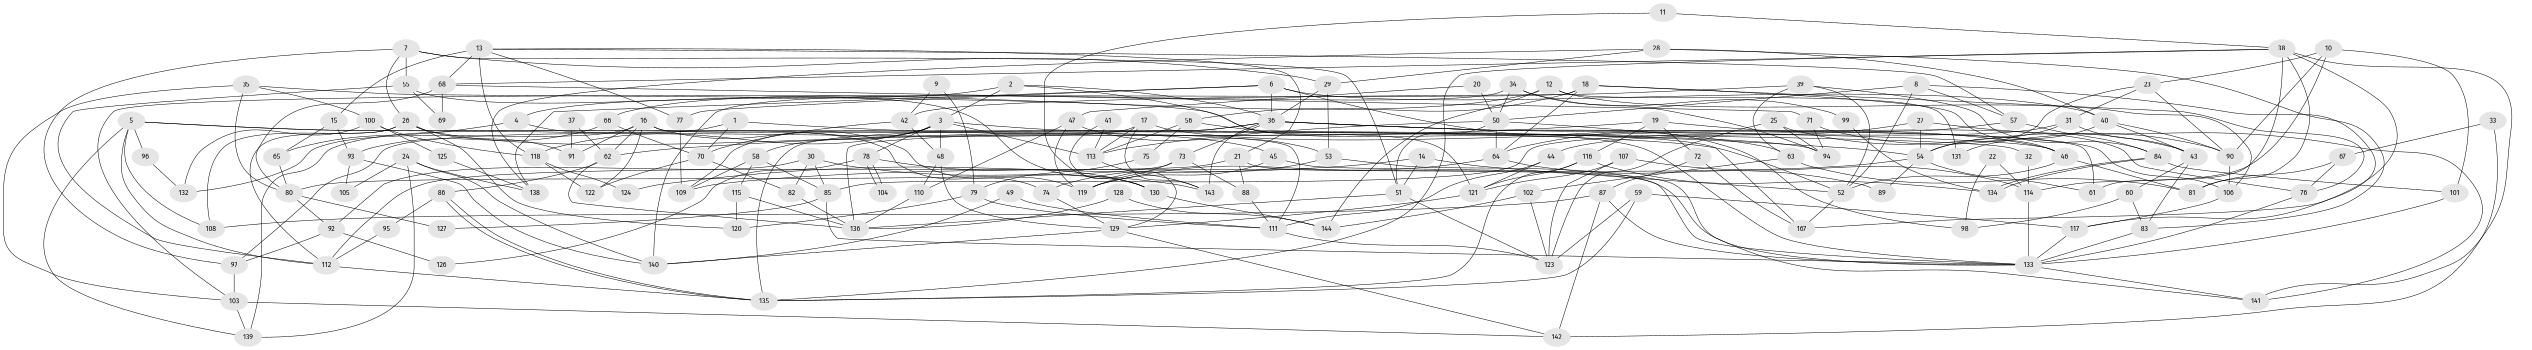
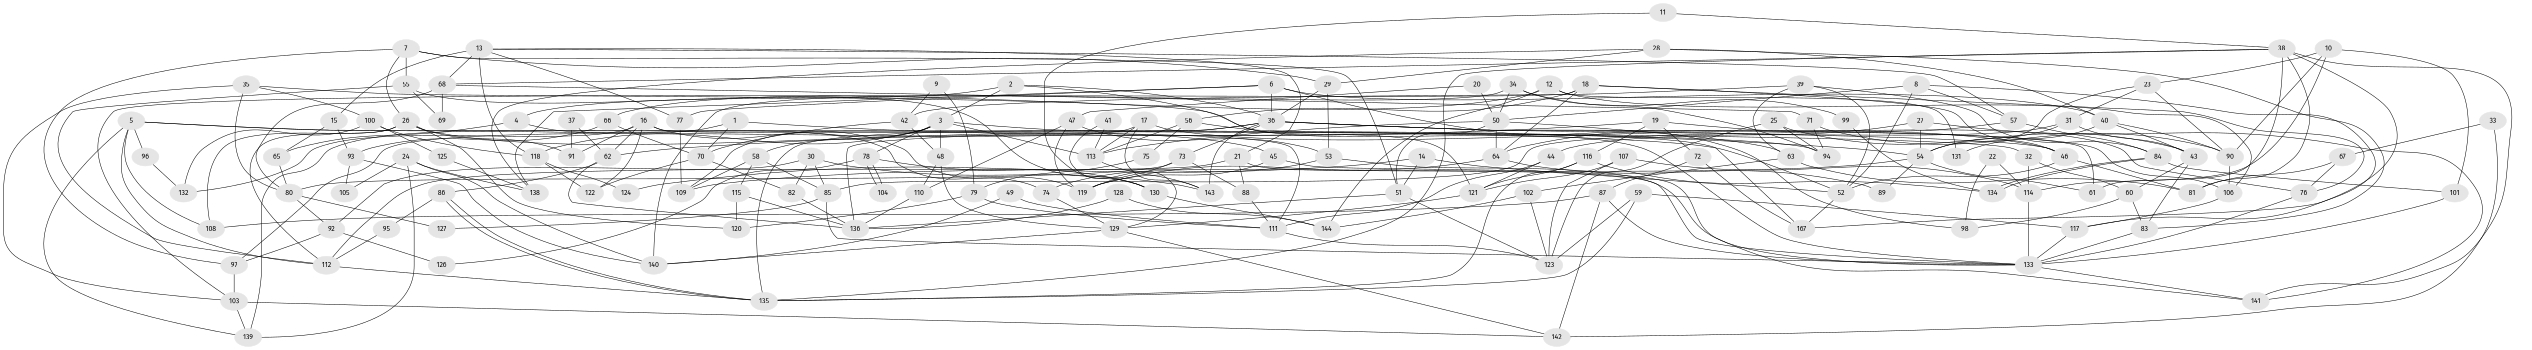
none -> (2079, 175)
